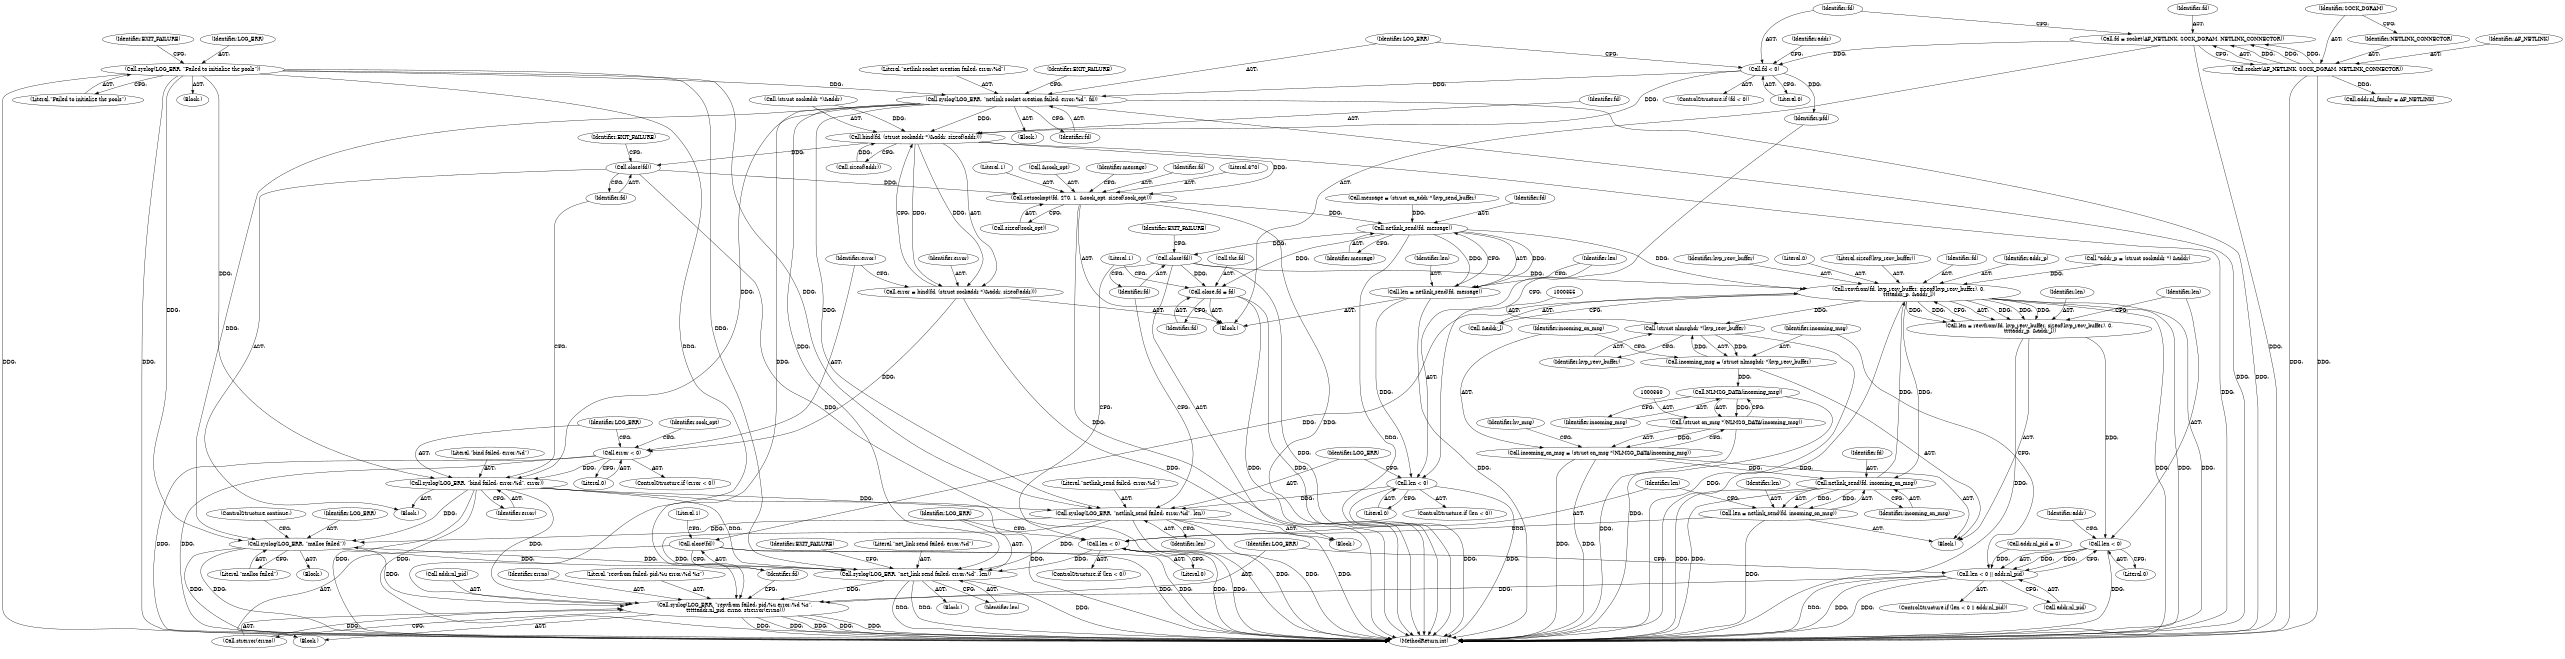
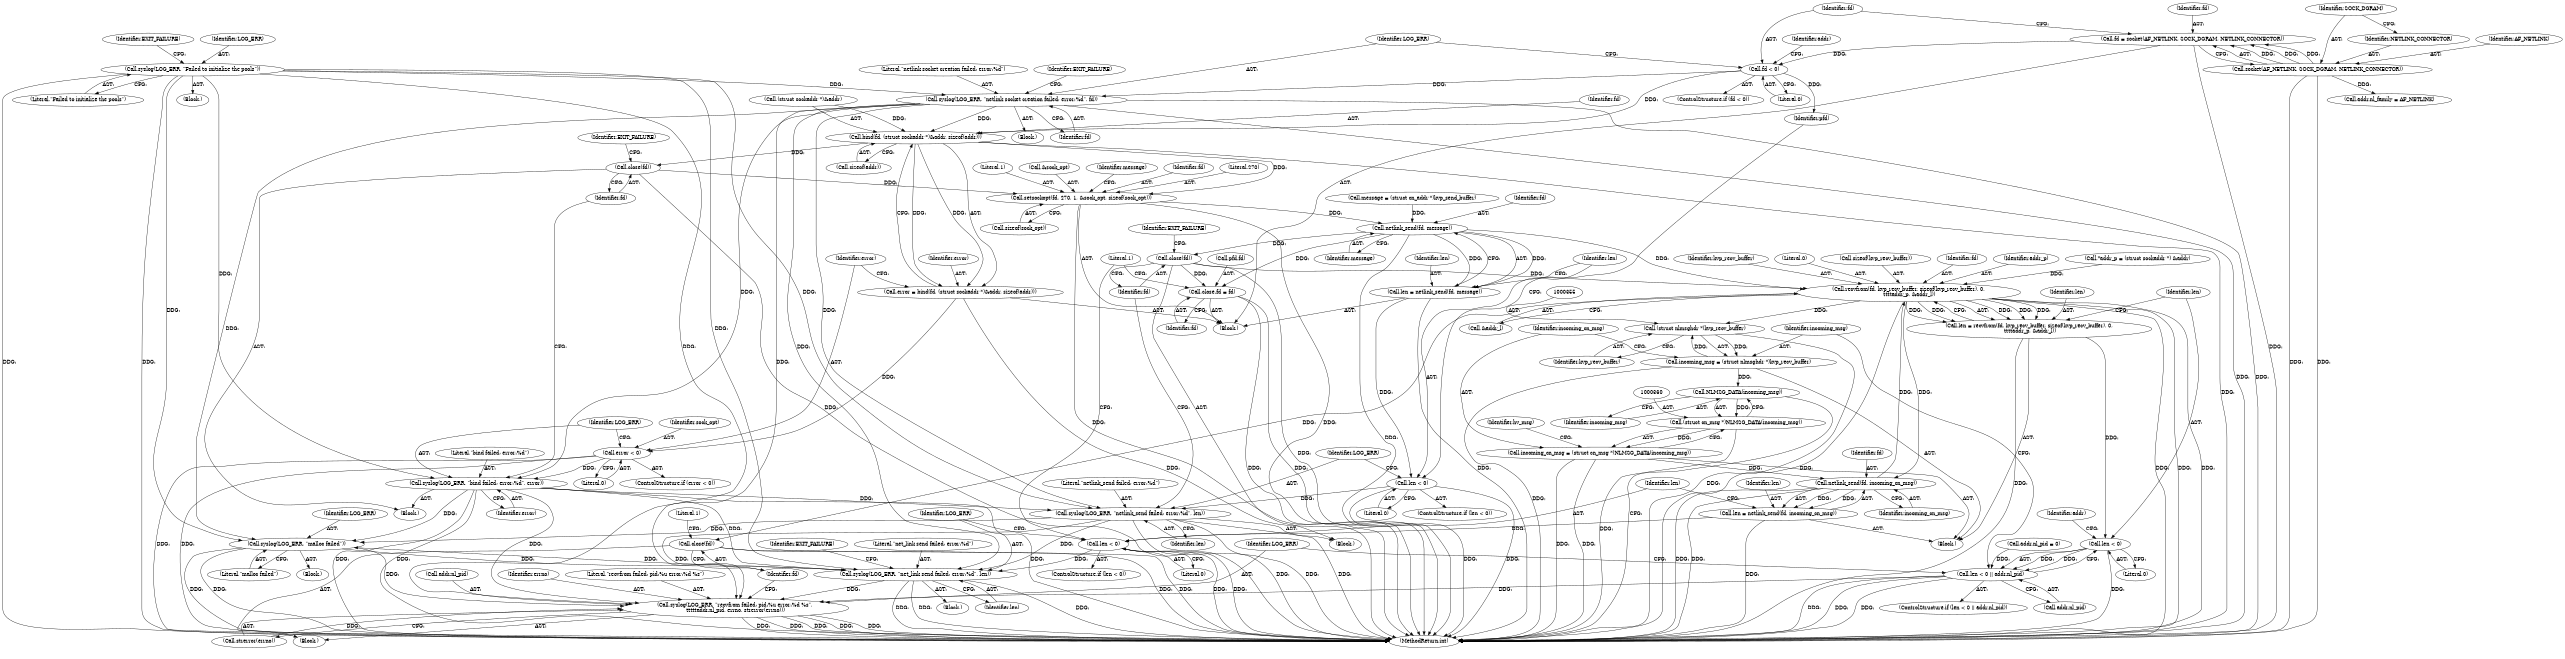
(866, 153) -> (866, 153)
(1244, 168) -> (1244, 168)
(1231, 259) -> (1231, 259)
(1876, 259) -> (1876, 259)
(670, 438) -> (670, 438)
none -> (1485, 464)
(256, 514) -> none
(1637, 514) -> (1637, 514)
